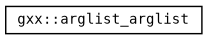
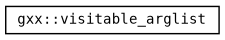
(104, 20) -> (112, 20)
